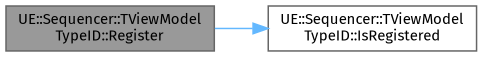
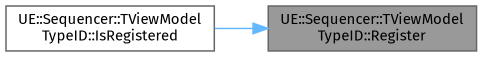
(234, 28) -> (234, 28)
